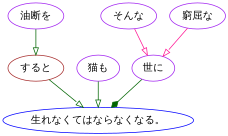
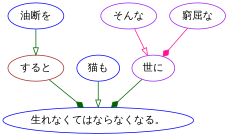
(36, 16) -> (36, 16)
(178, 39) -> (178, 39)
(98, 68) -> (98, 68)
(63, 91) -> (63, 91)
